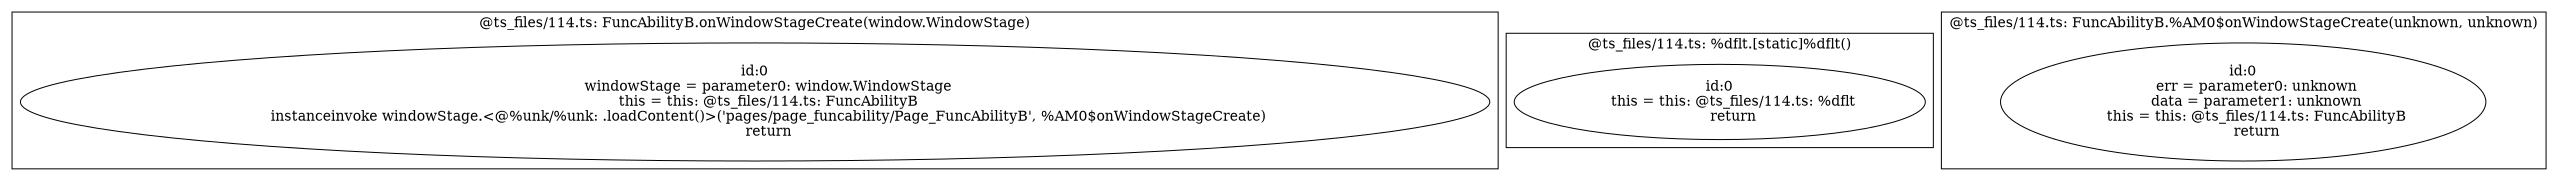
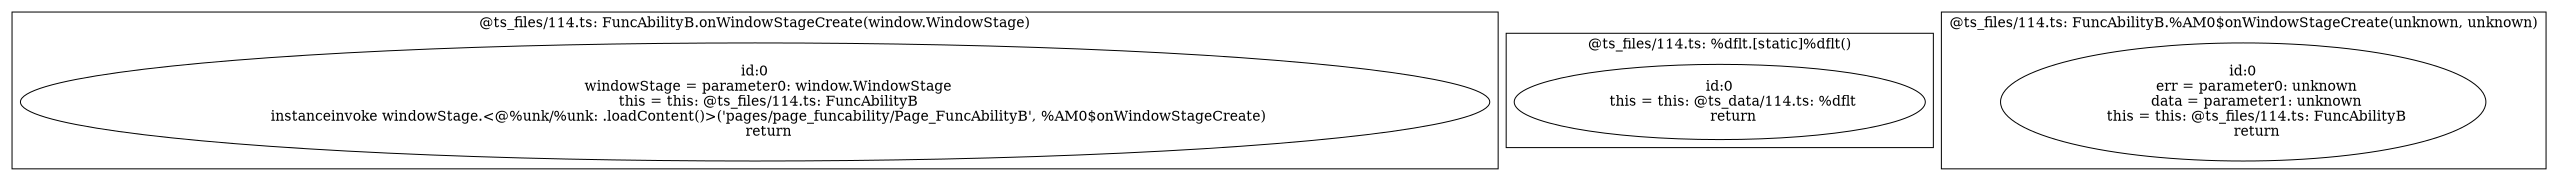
(1720, 102) -> (1720, 102)
